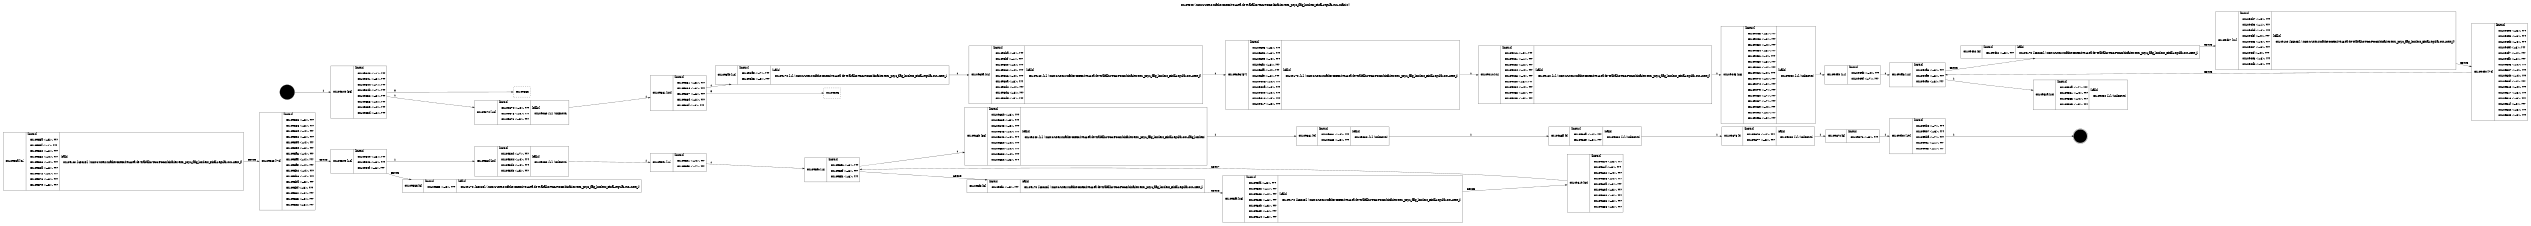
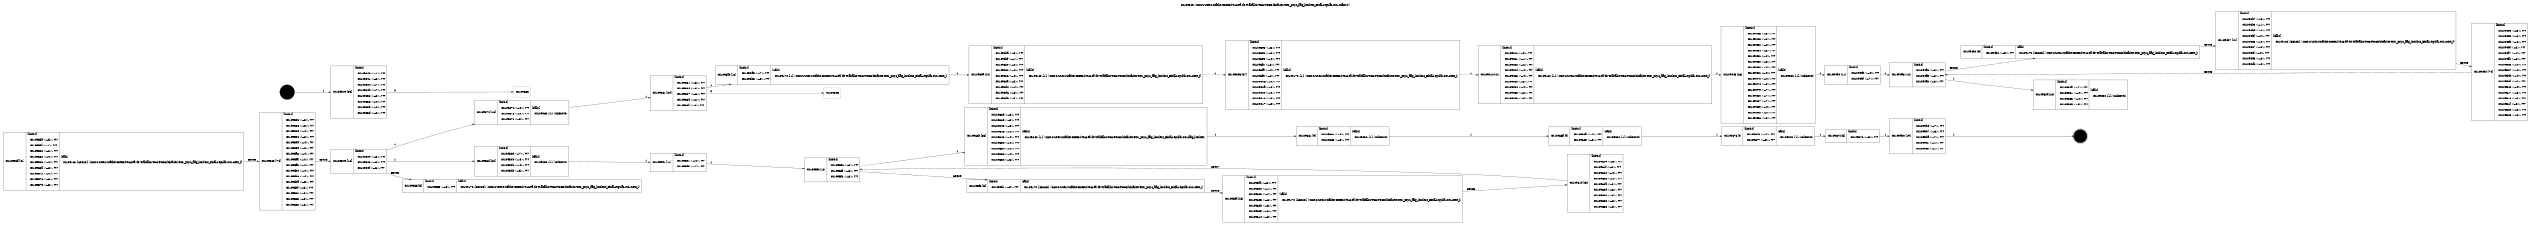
(430, 102) -> (429, 136)
